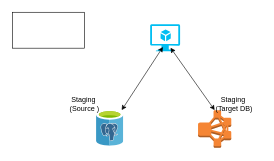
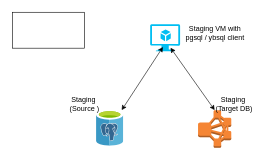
none -> (215, 33)
